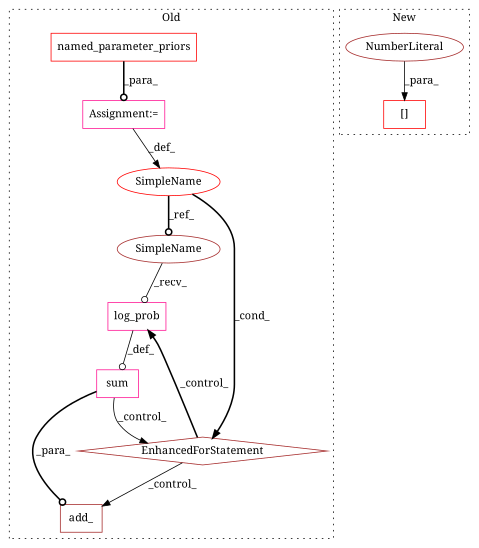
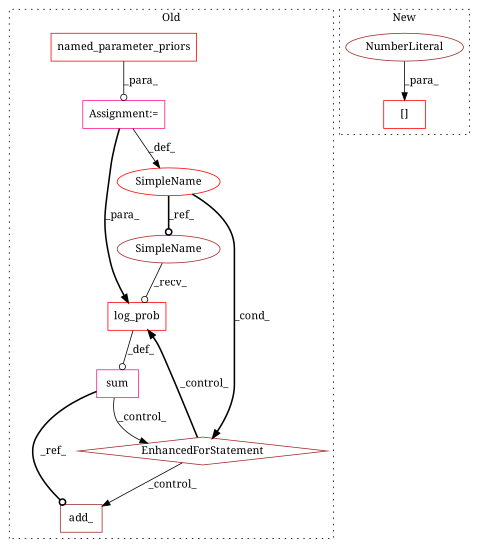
(124, 78) -> (124, 78)
none -> (105, 213)
(137, 316) -> (137, 316)
(54, 451) -> (54, 451)
